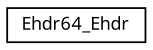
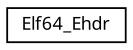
(76, 25) -> (66, 25)
